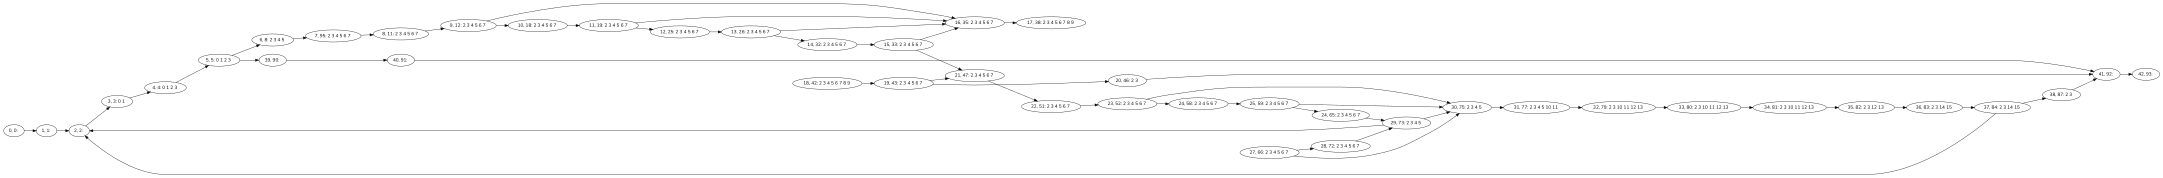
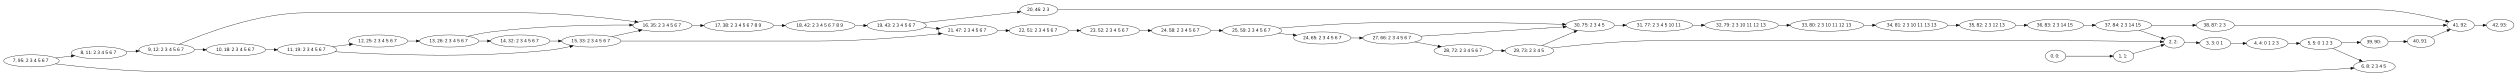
(789, 16) -> (453, 55)
none -> (778, 26)
(298, 38) -> (1203, 72)
(1297, 87) -> none
(1790, 108) -> (1912, 25)
(1373, 119) -> (1355, 38)
